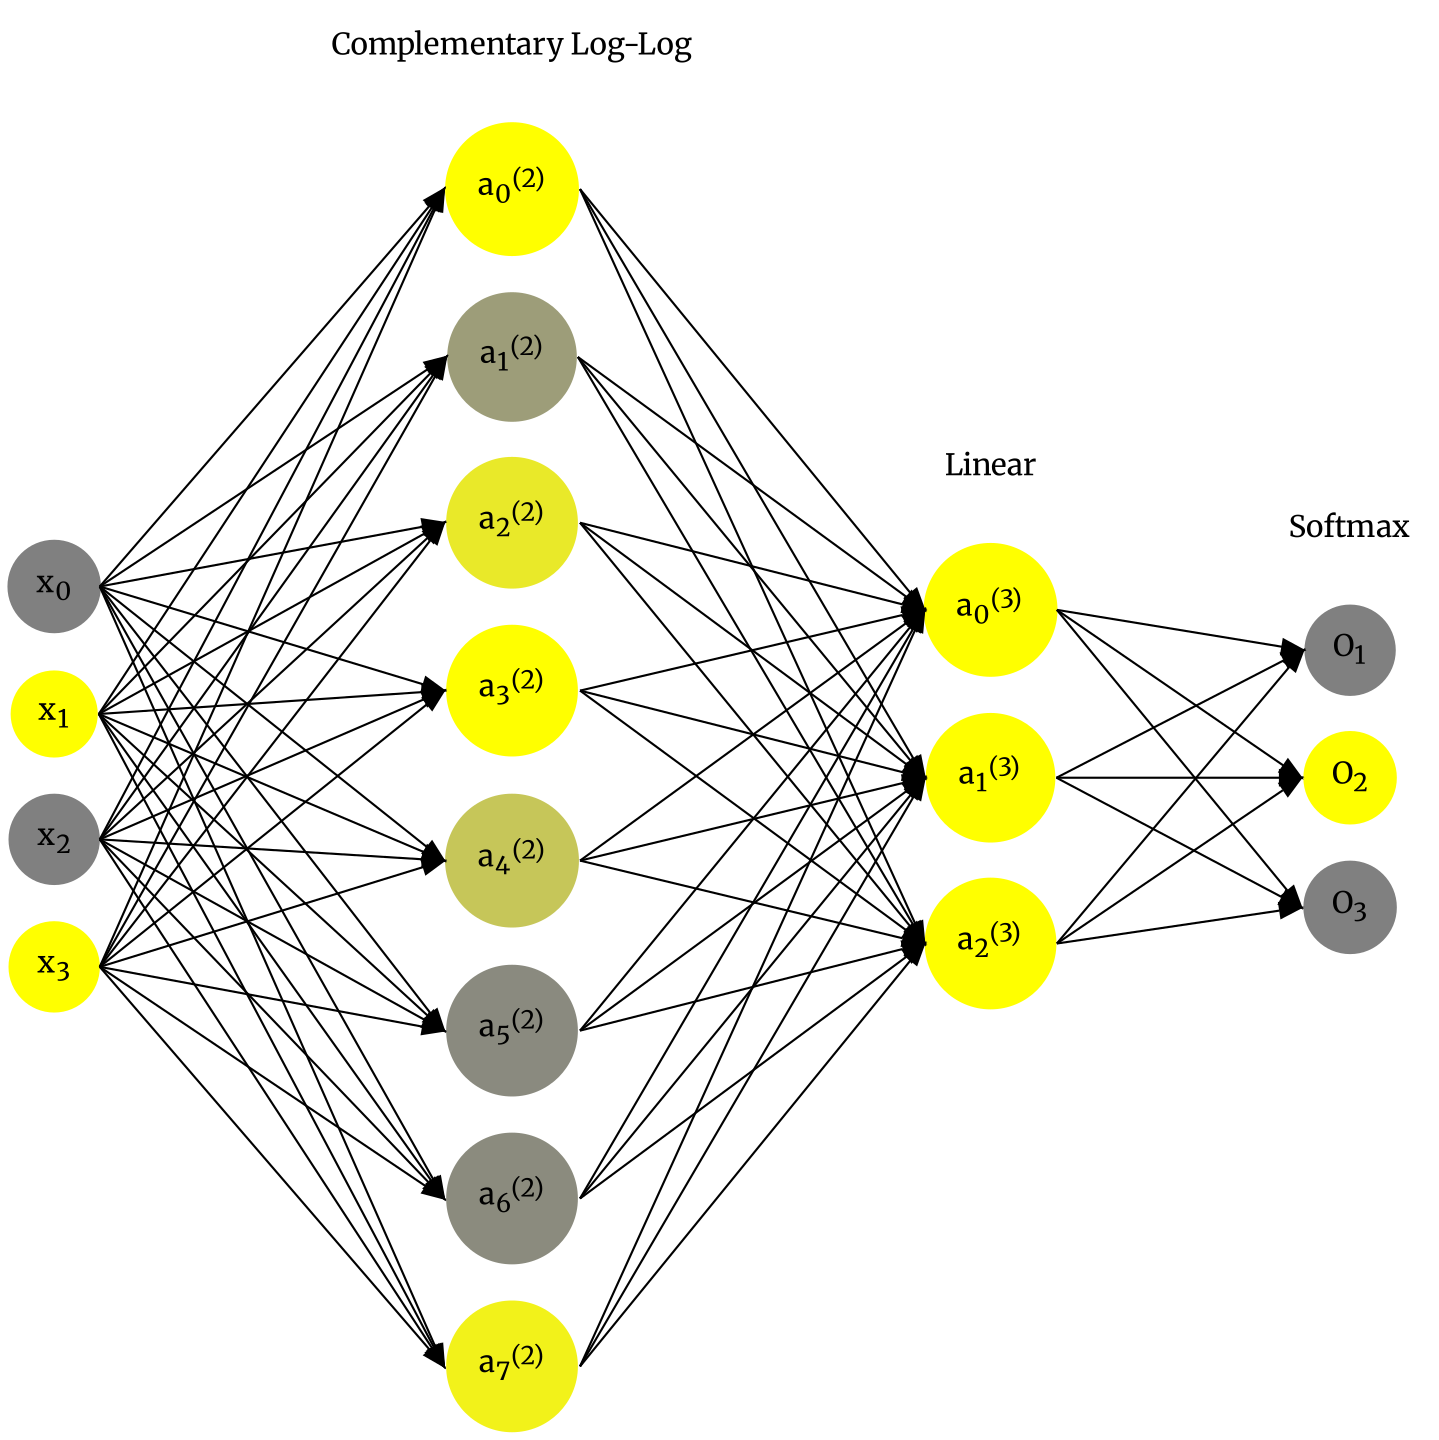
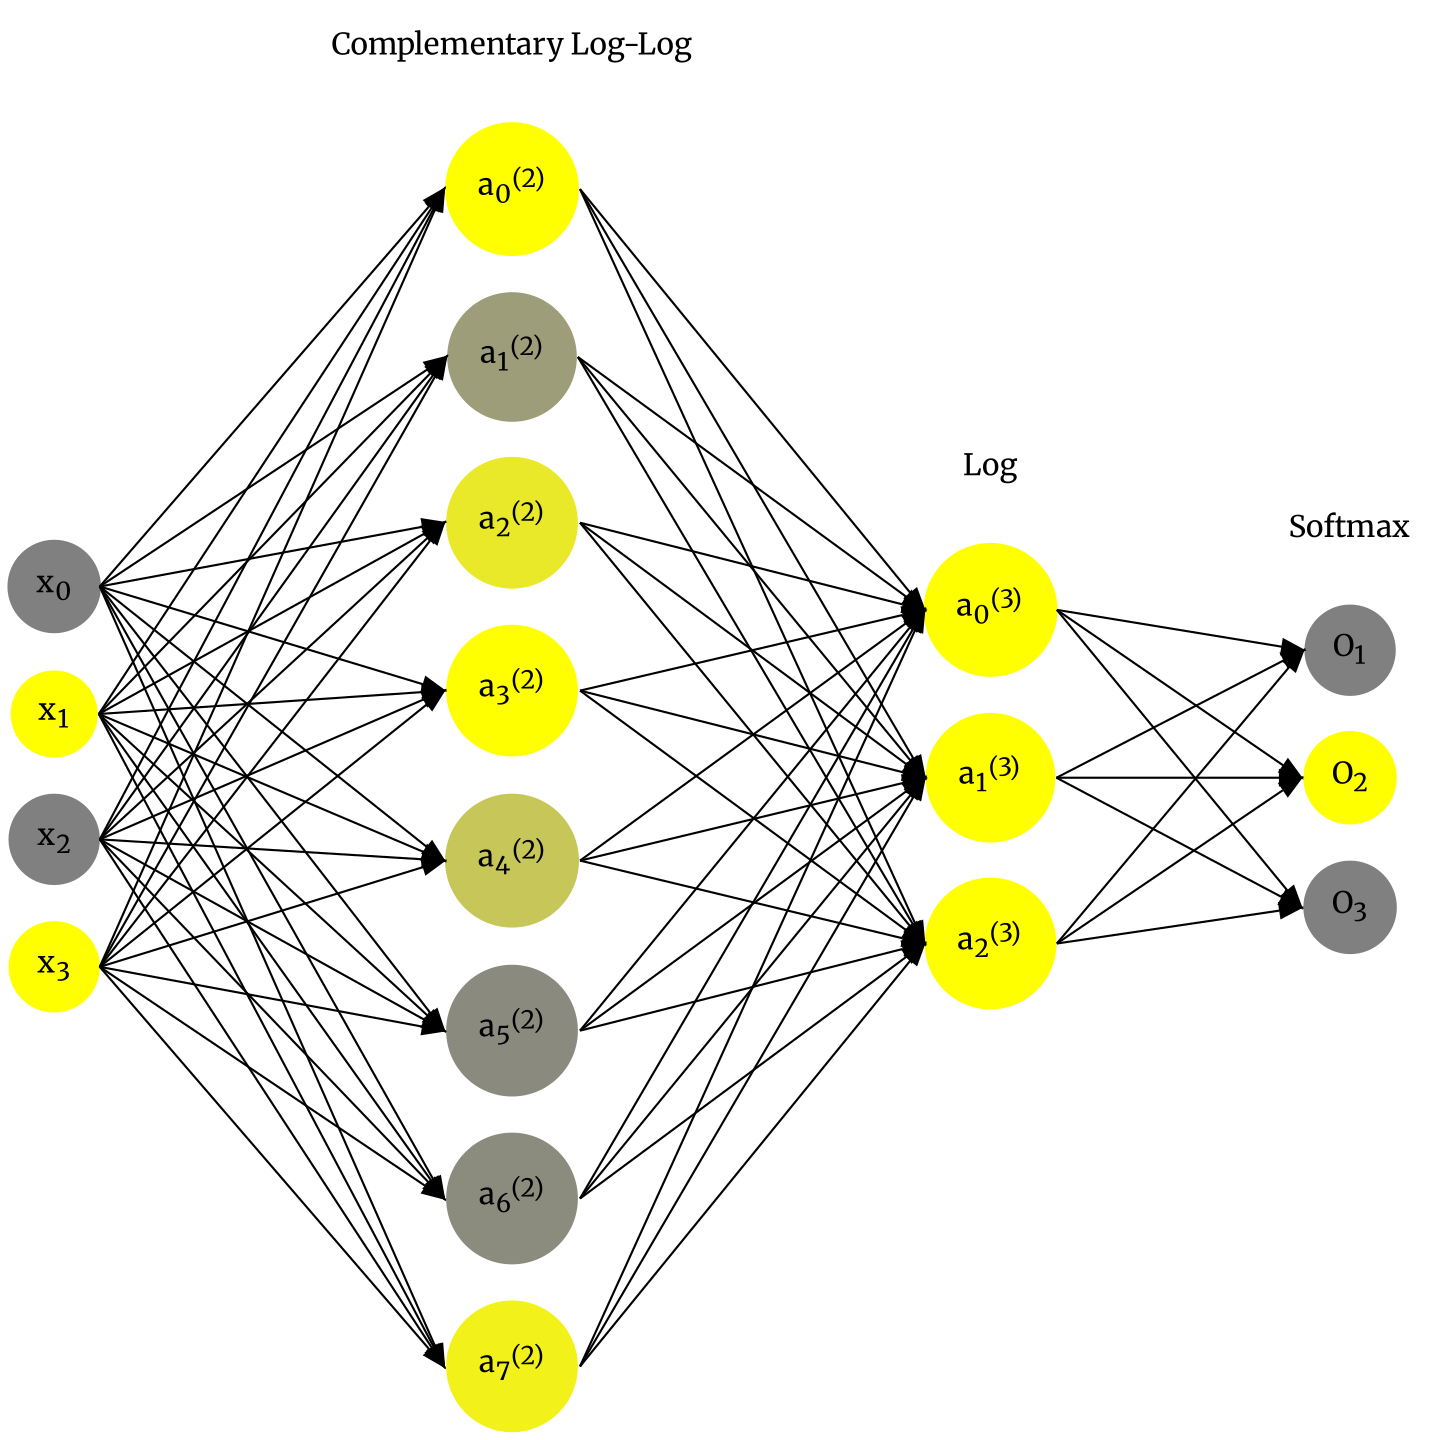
(991, 467) -> (991, 467)
